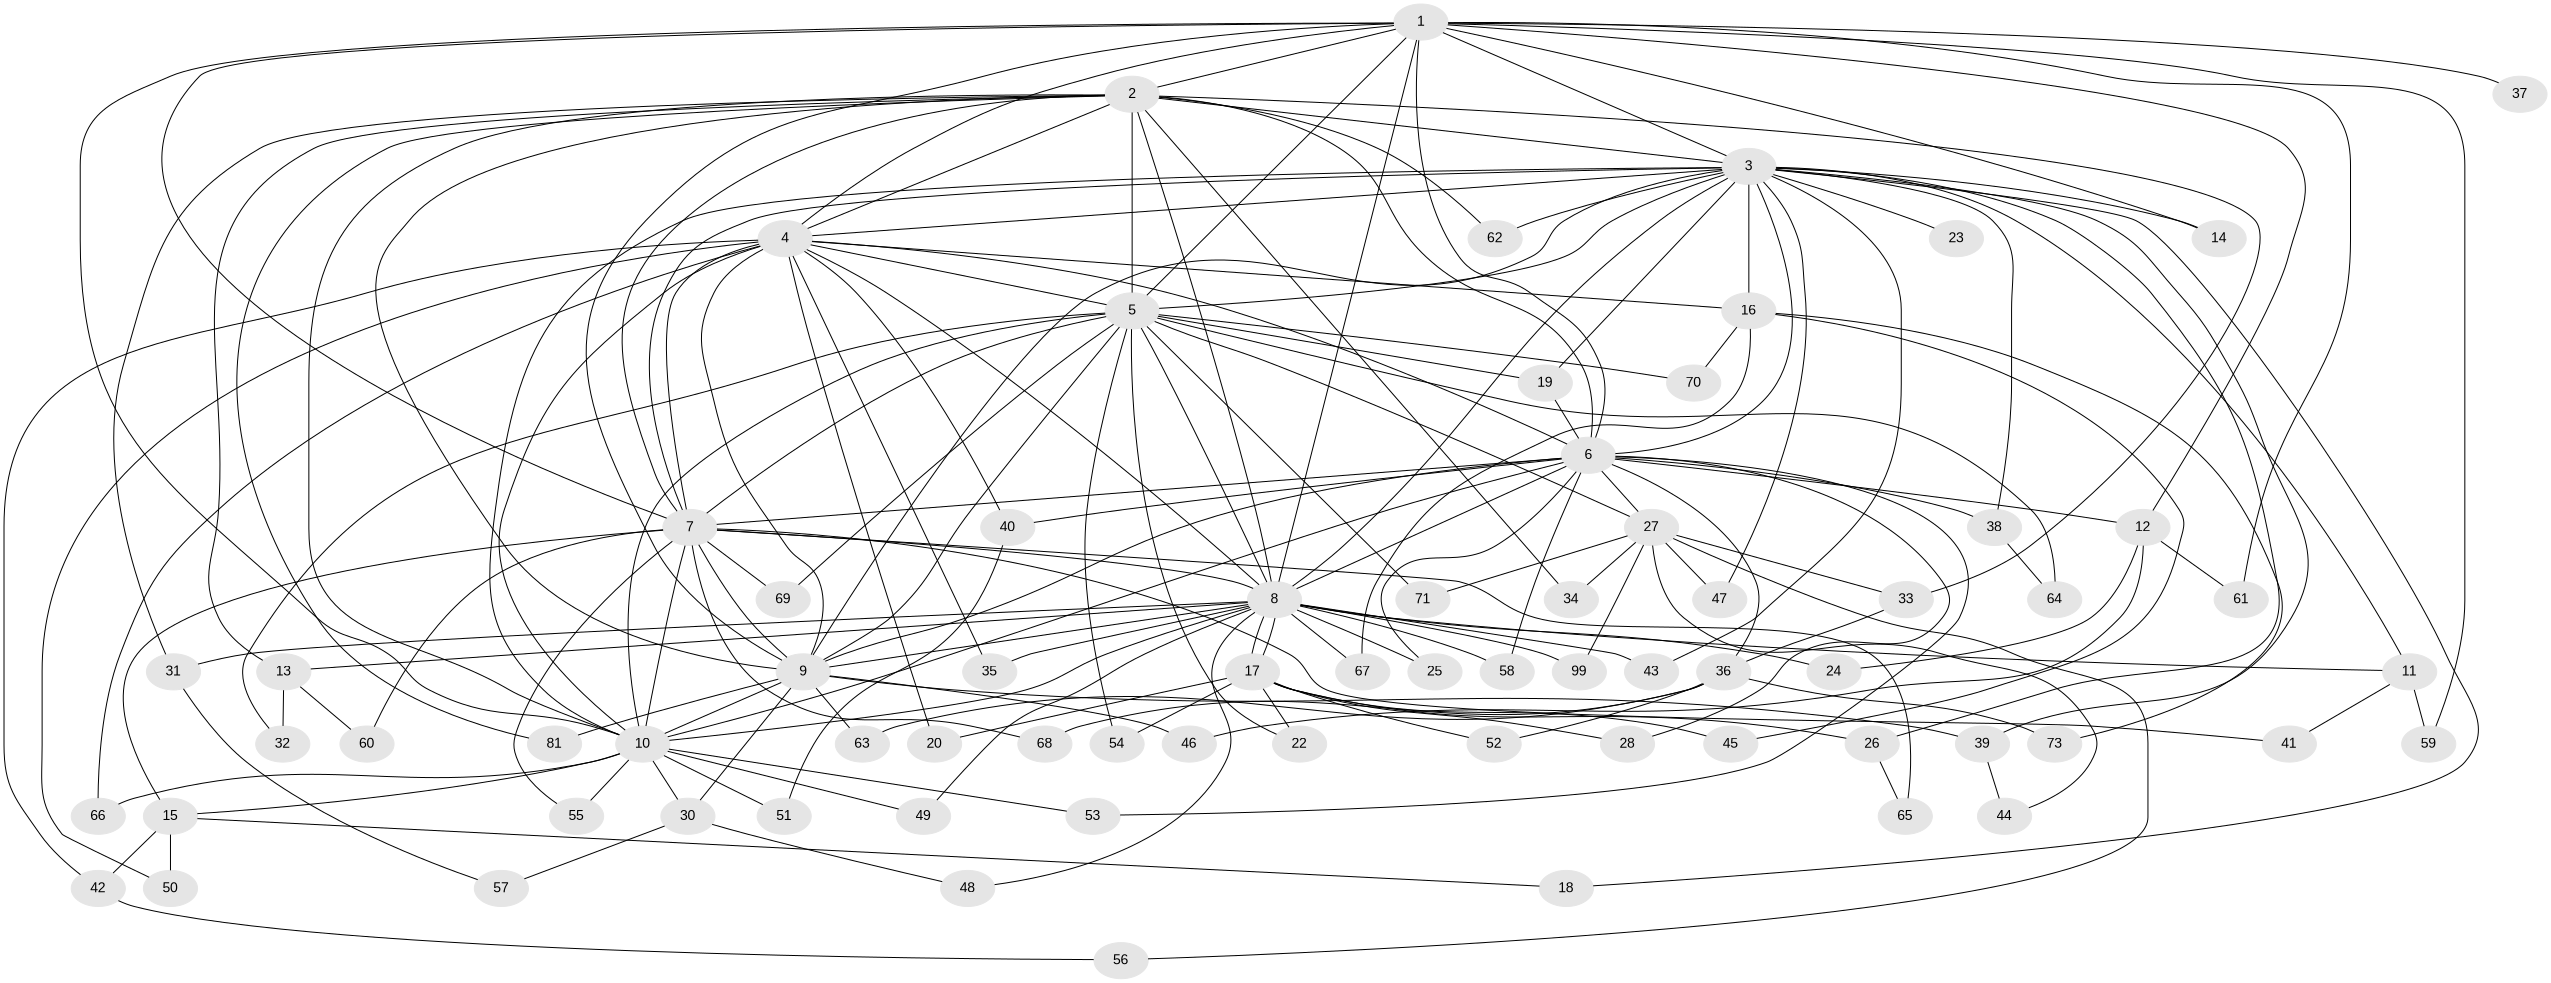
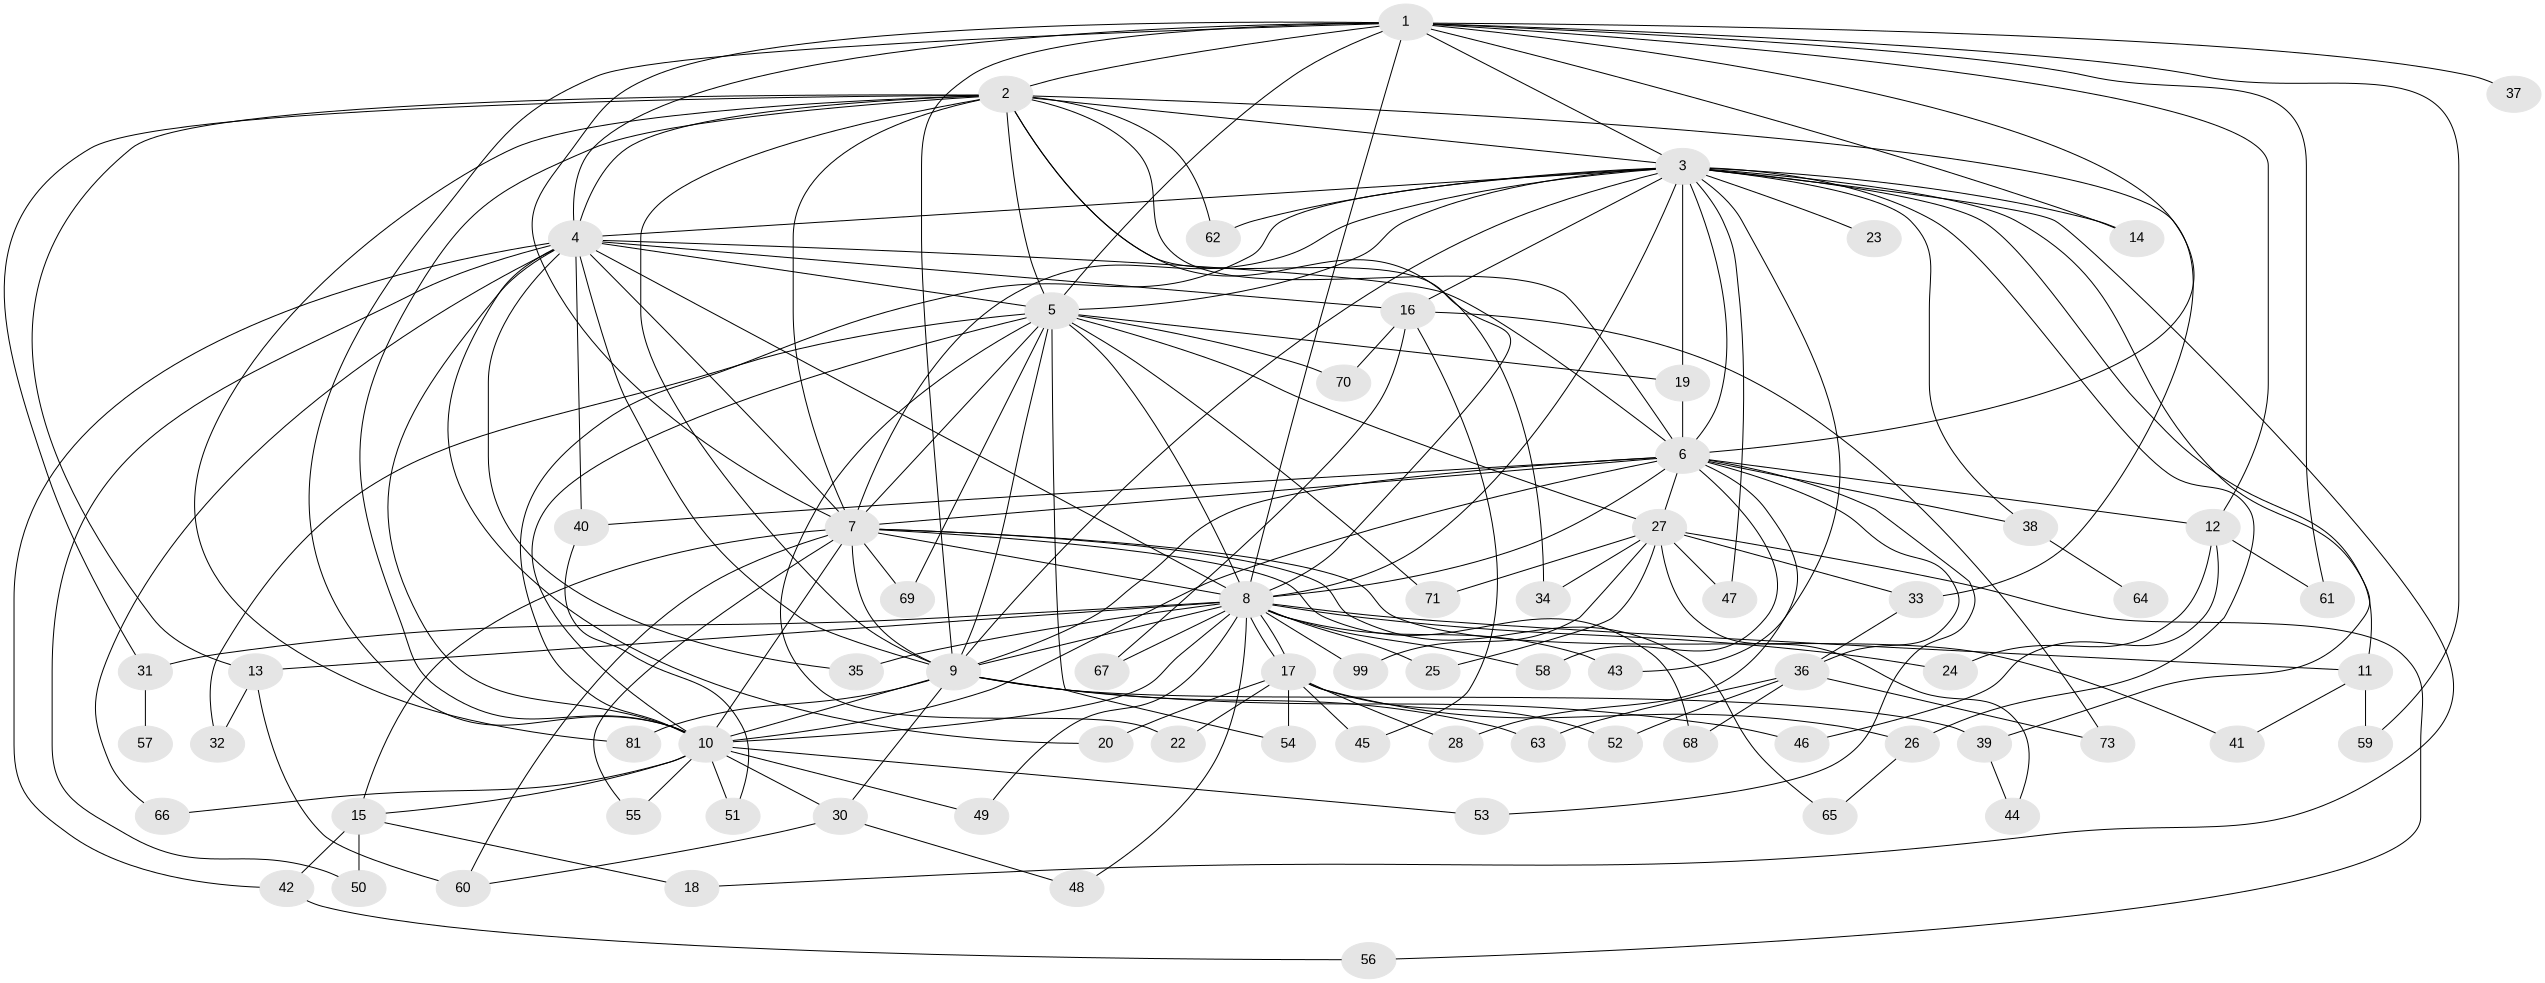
(1640, 416) -> none
(1449, 558) -> (1606, 621)
(595, 852) -> (653, 856)
